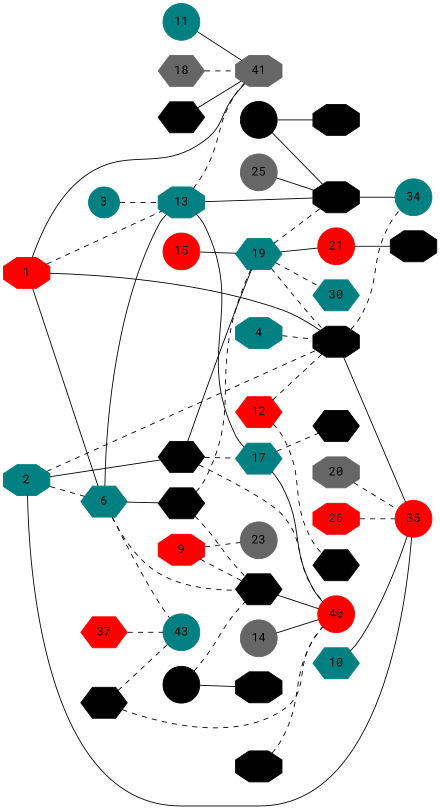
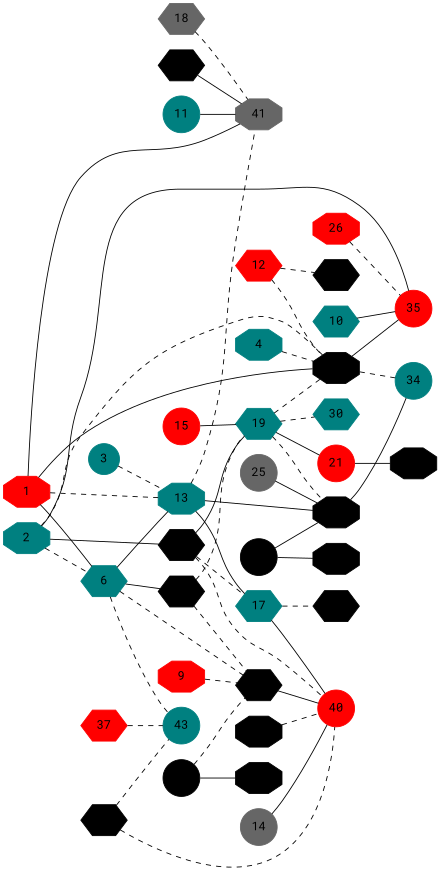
(336, 472) -> none
(259, 540) -> none
